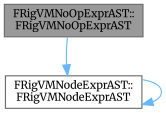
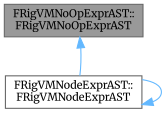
(66, 51) -> (81, 62)
